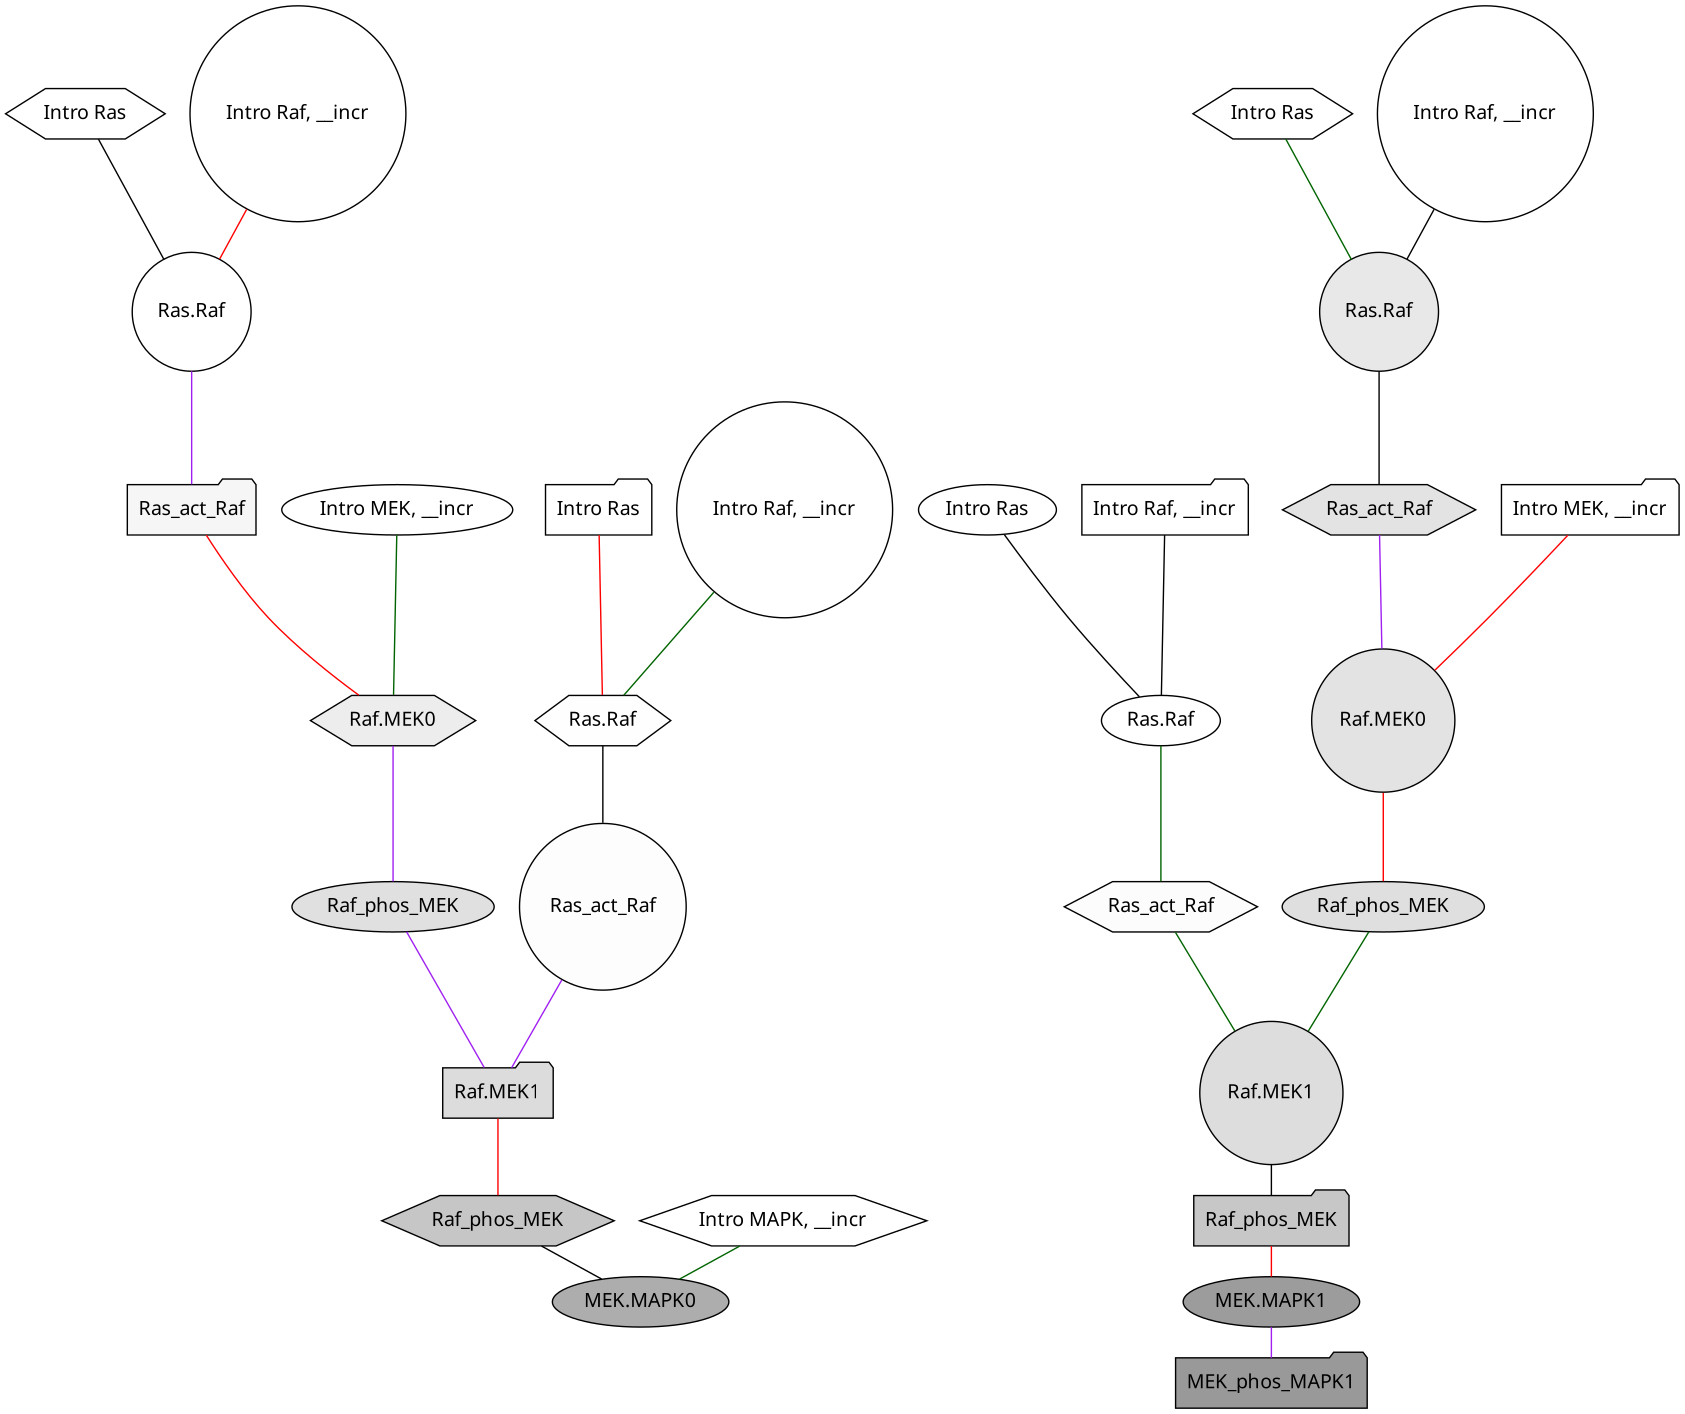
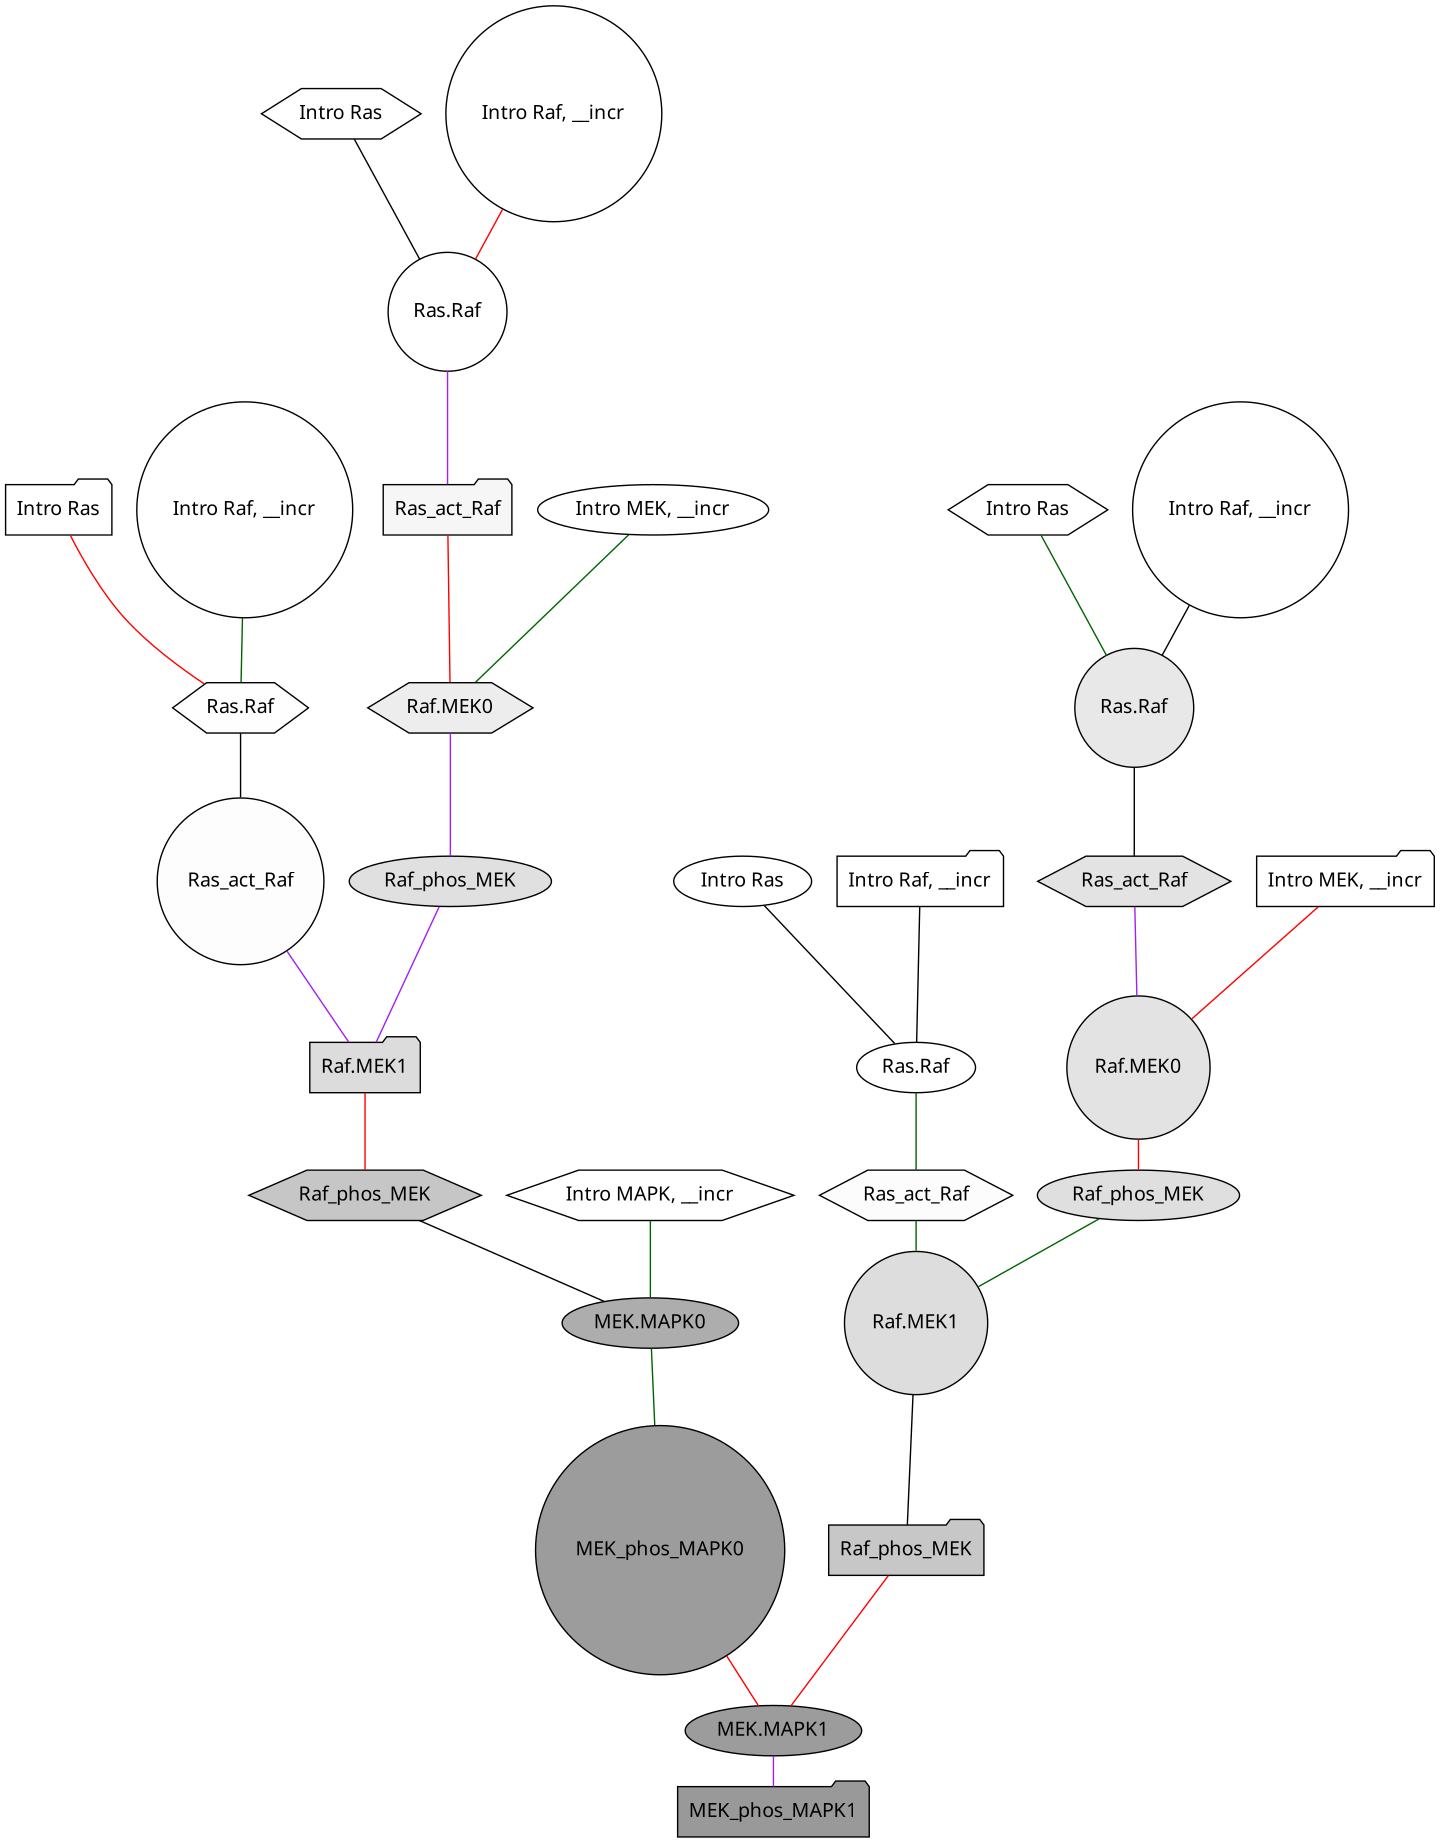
none -> (660, 1550)
